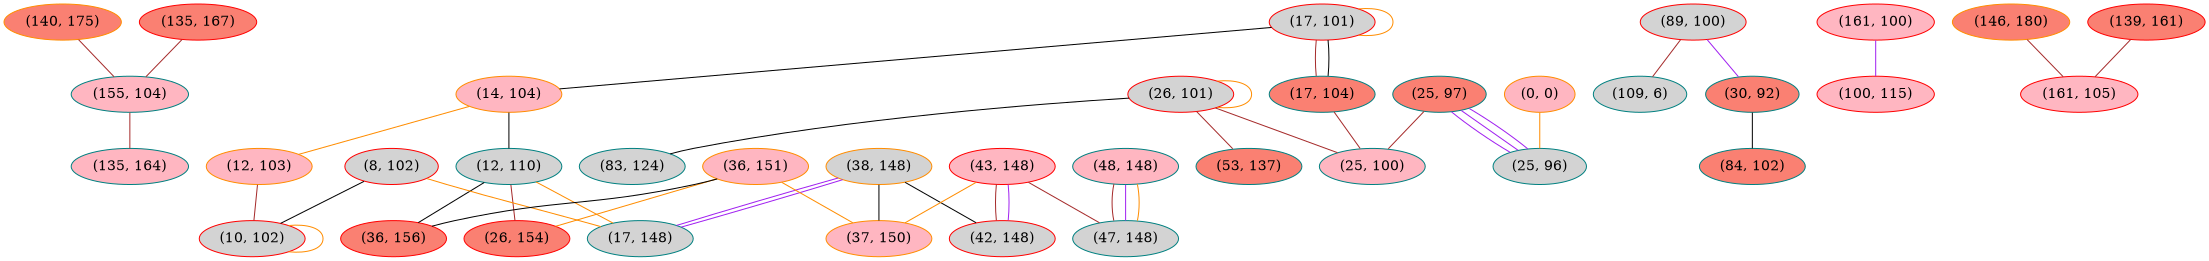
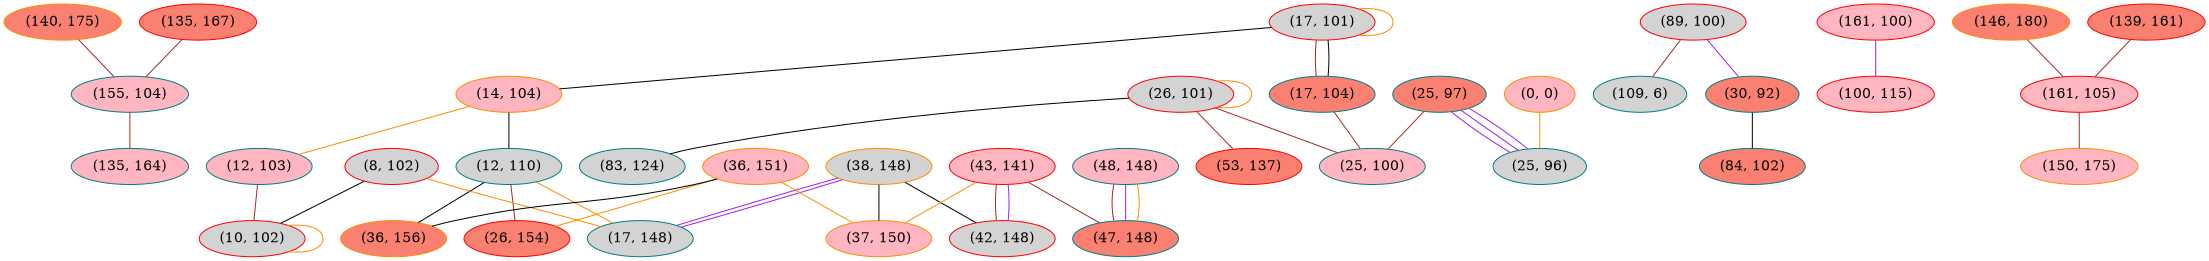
(259, 166) -> (259, 166)
(1002, 166) -> (1002, 166)
(1249, 166) -> (1249, 166)
none -> (2079, 166)
(394, 239) -> (394, 239)
(1126, 239) -> (1126, 239)
